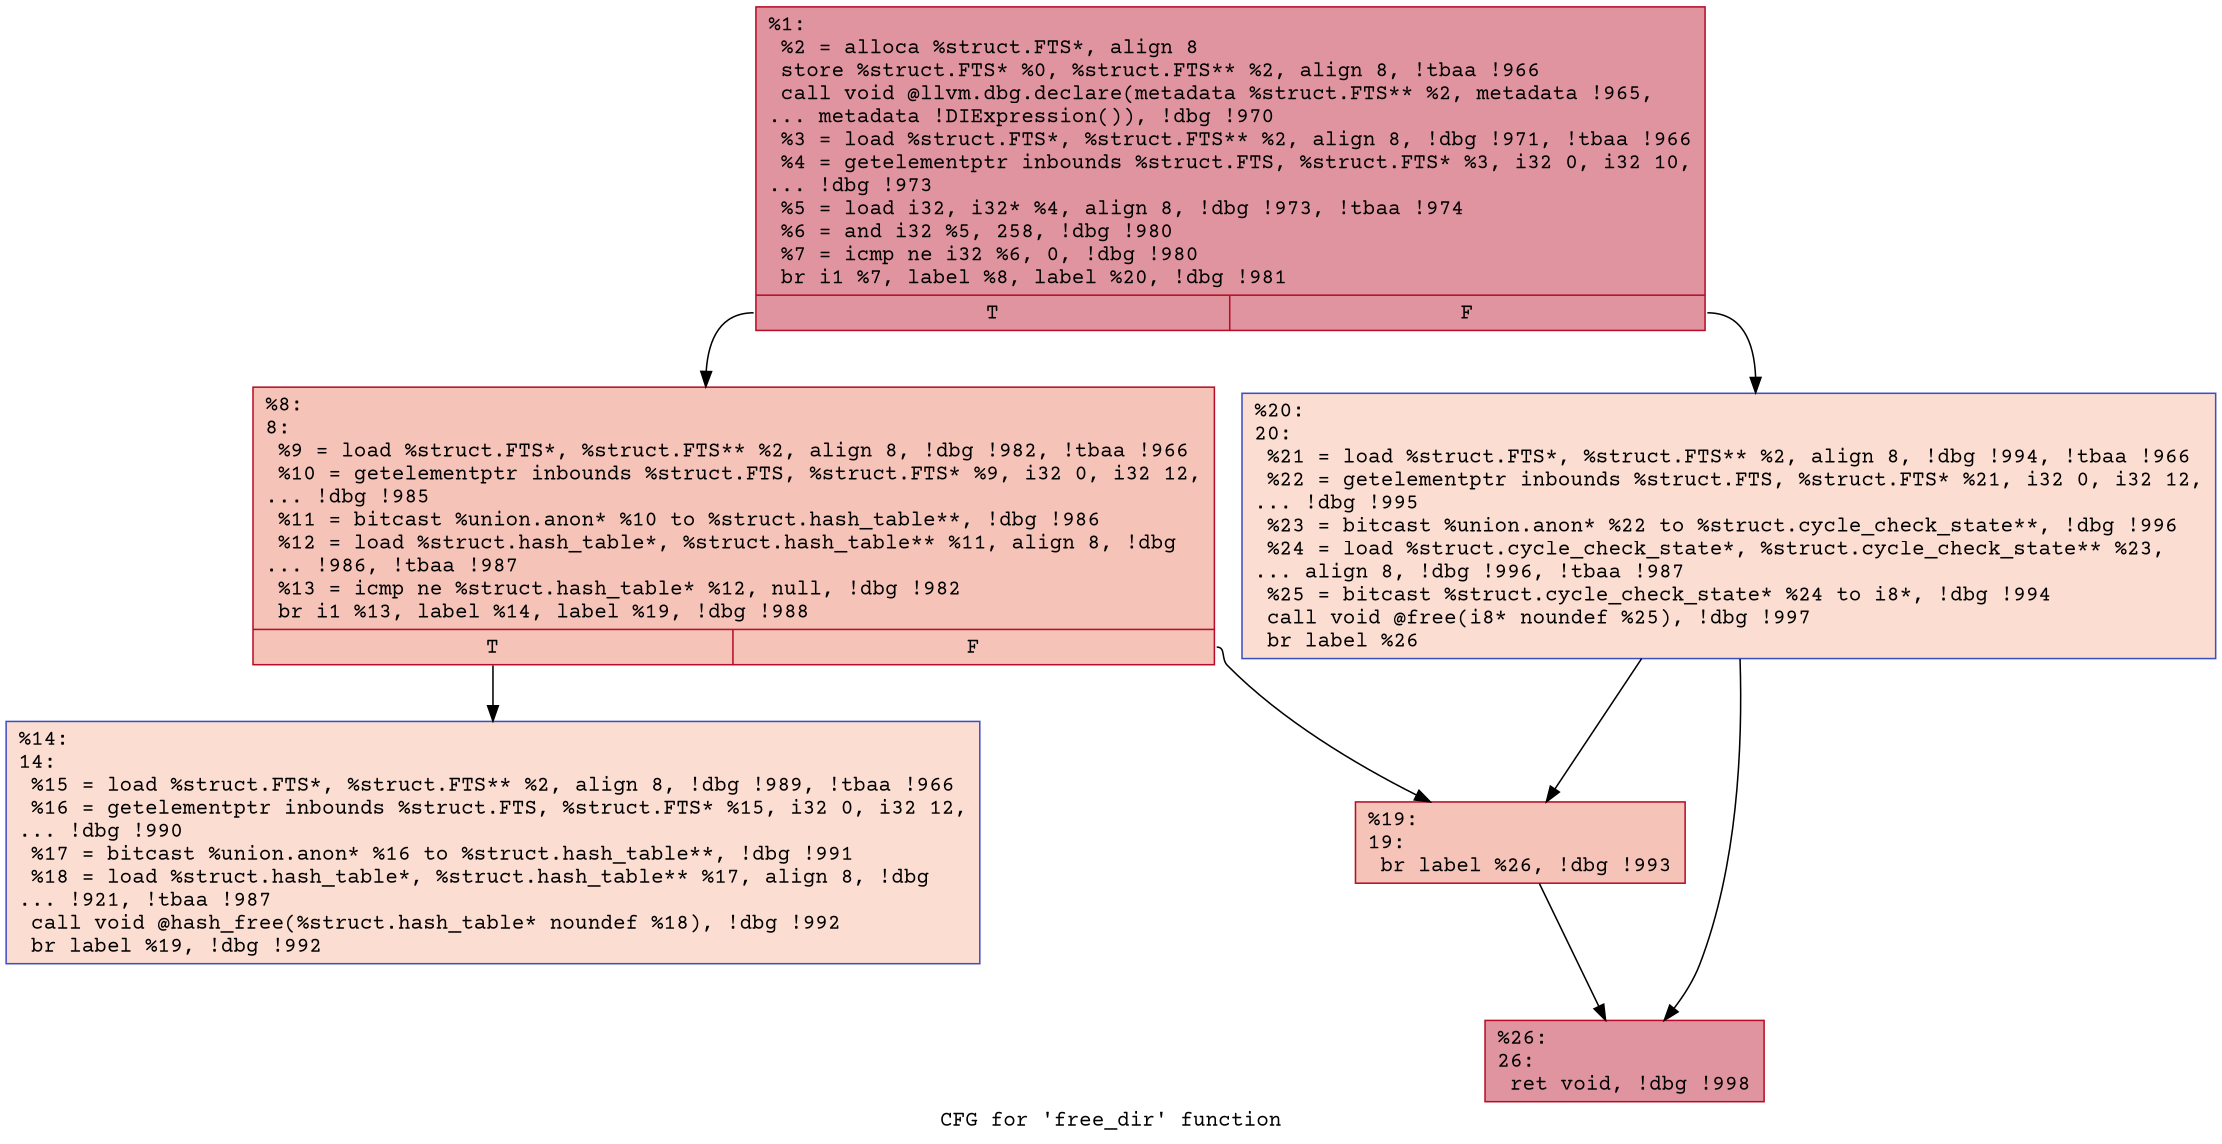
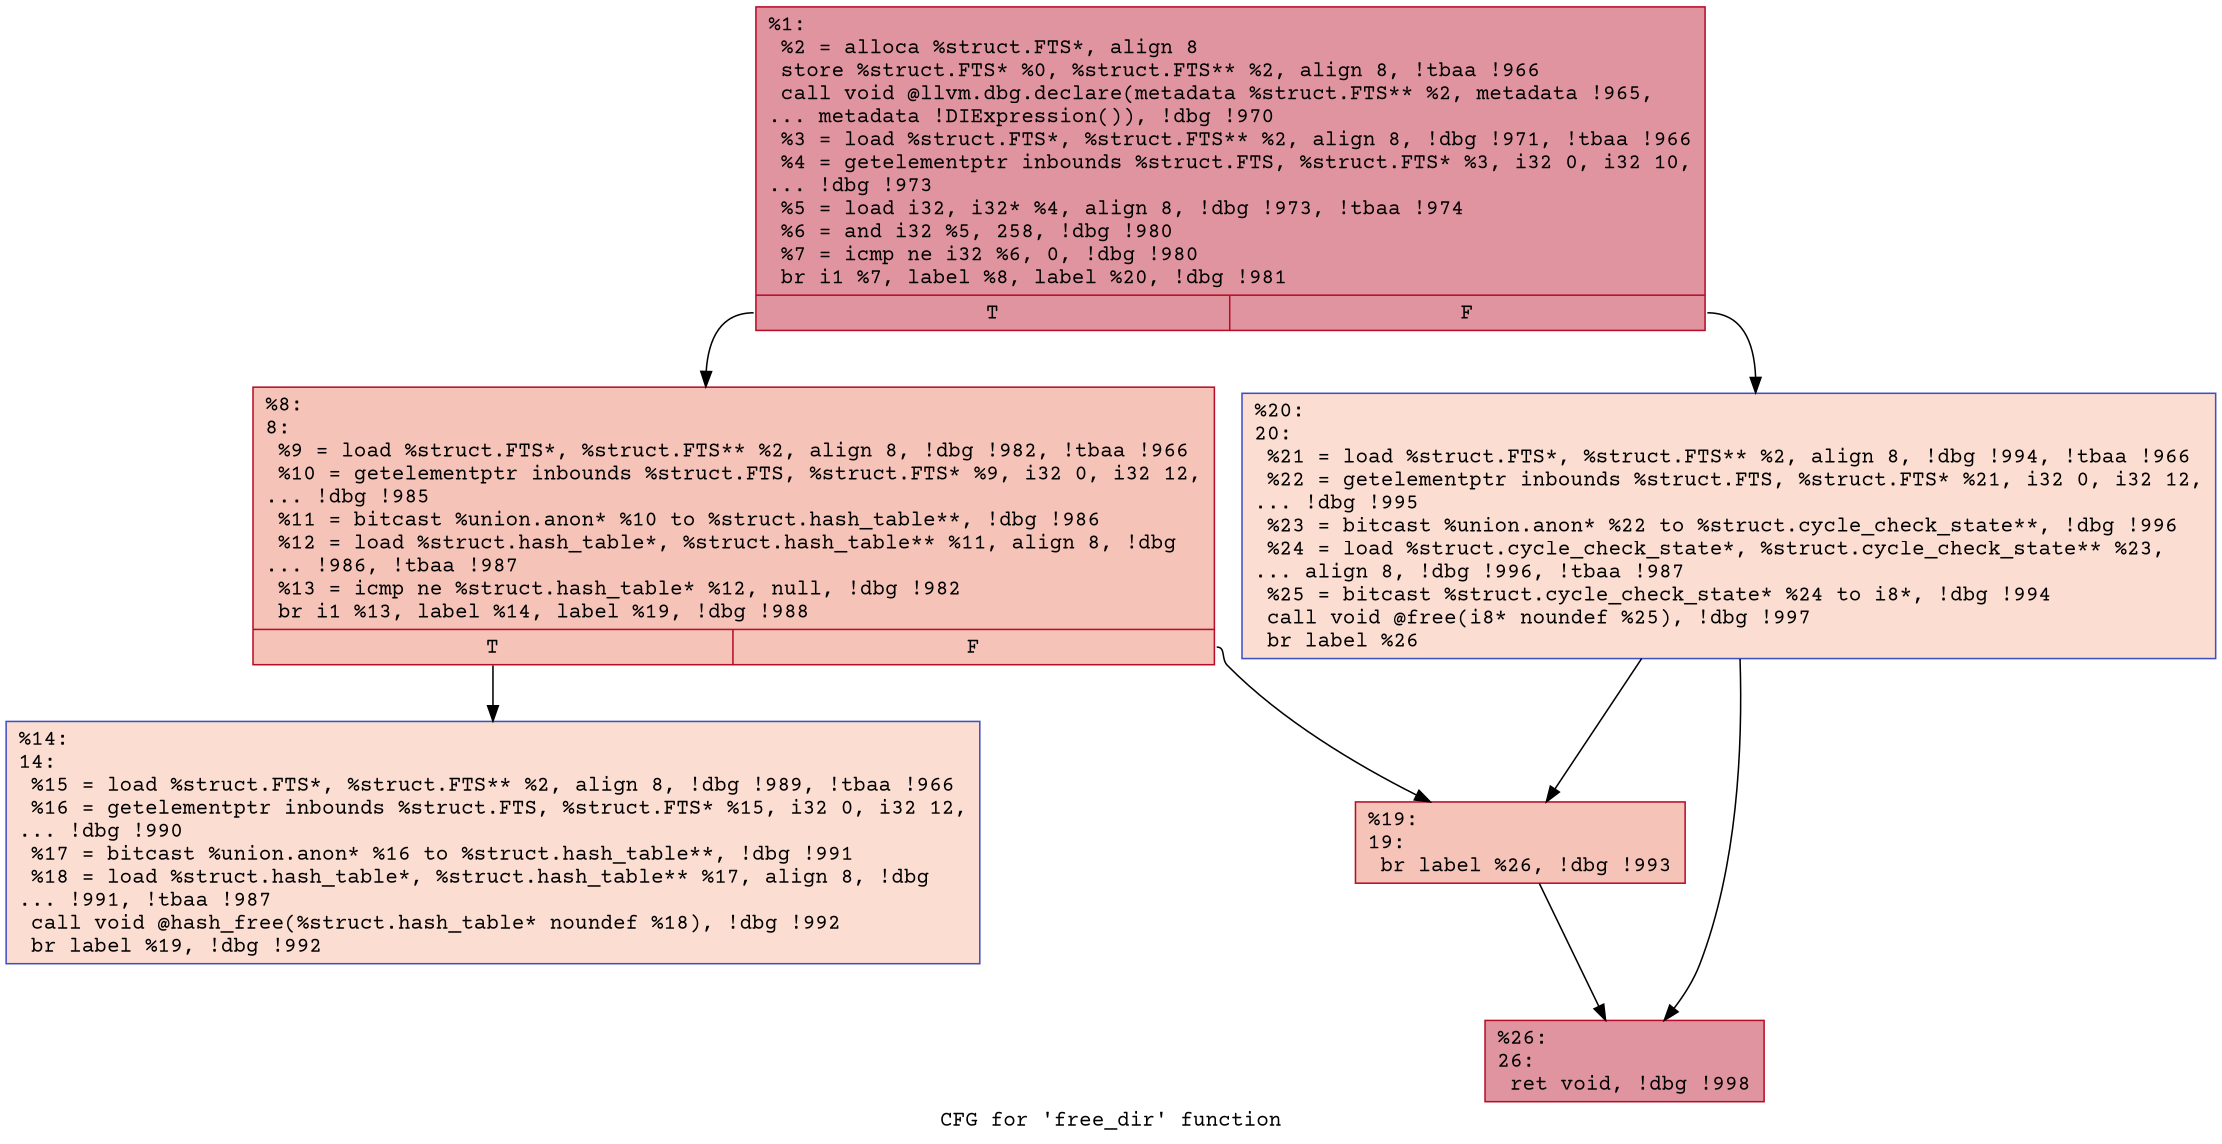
(146, 899) -> (146, 899)
